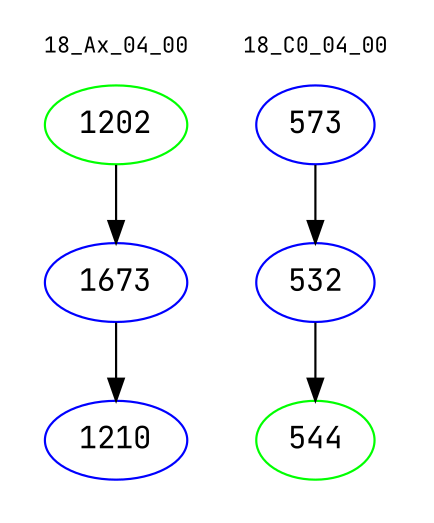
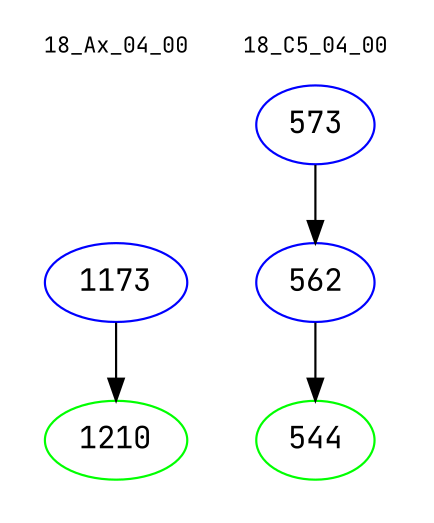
(316, 47) -> (316, 47)
(116, 125) -> none
(116, 283) -> (116, 283)
(315, 283) -> (315, 283)
(116, 440) -> (116, 440)
